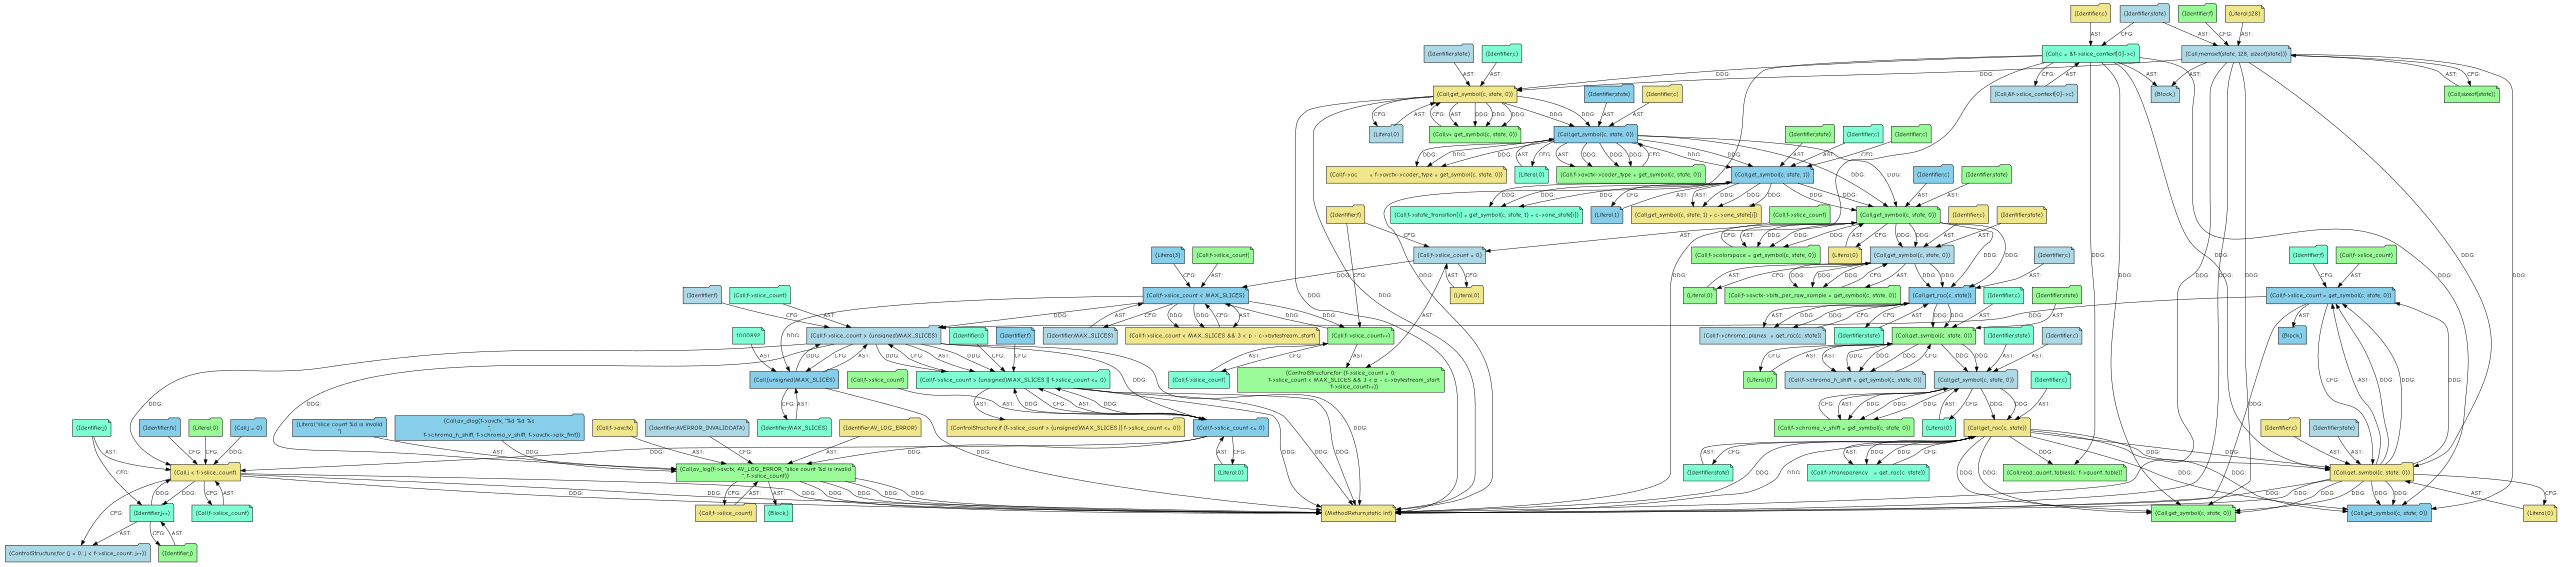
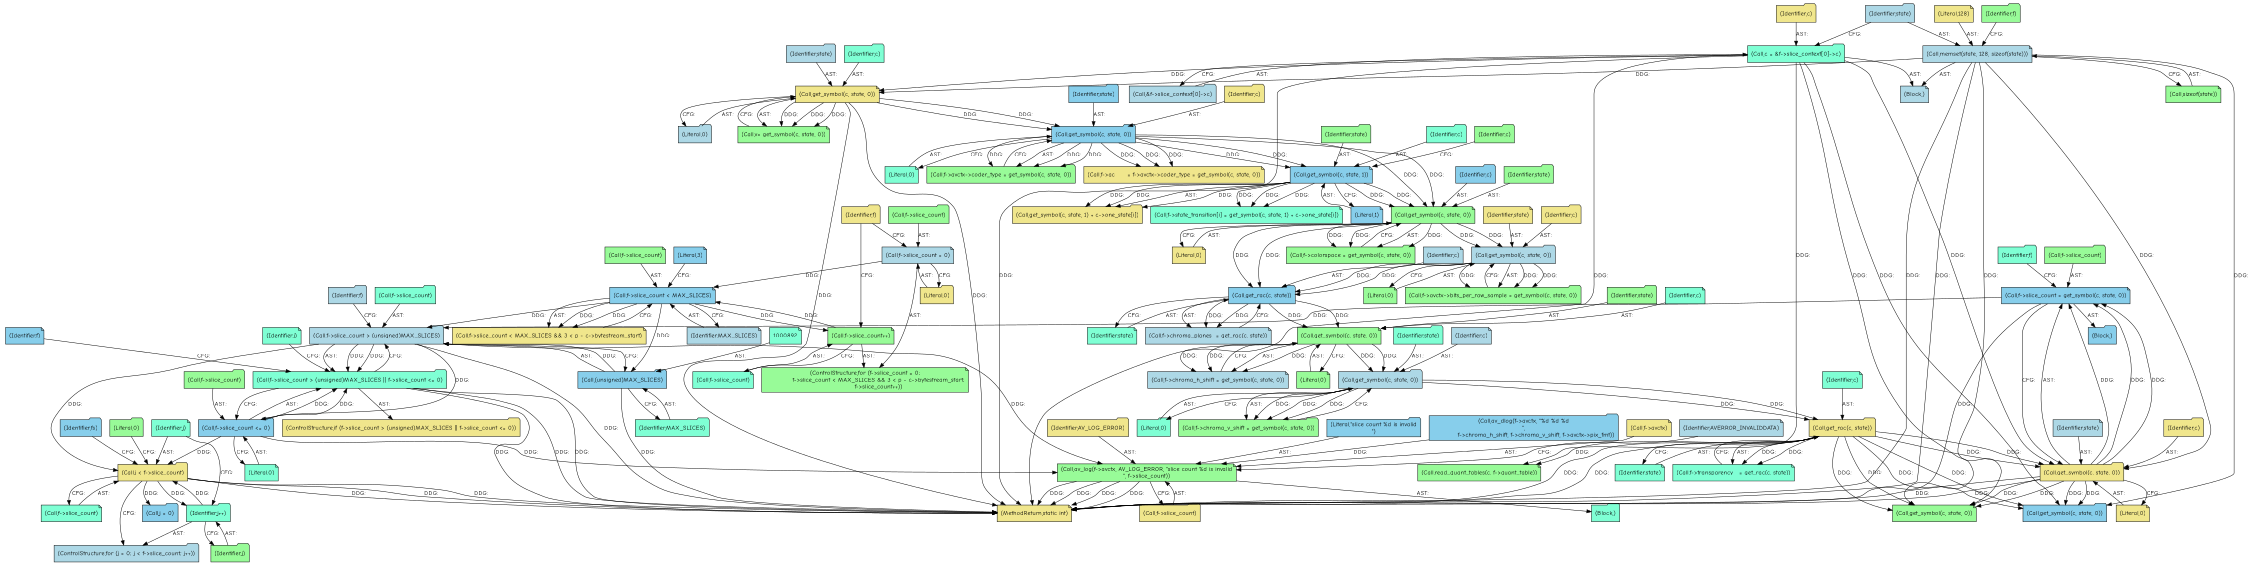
(229, 449) -> (144, 491)
